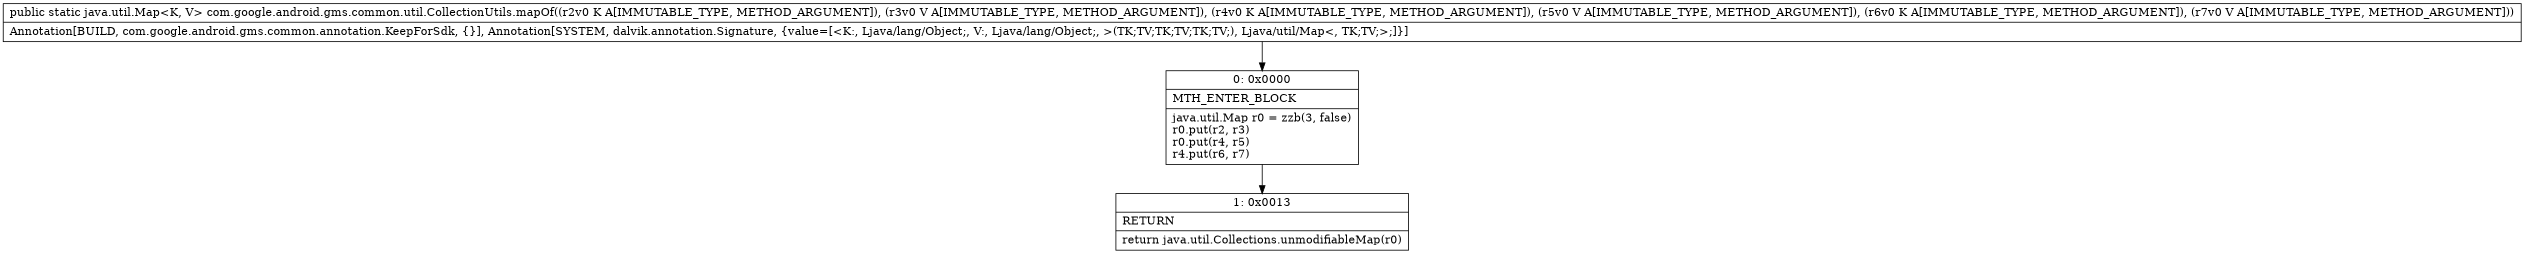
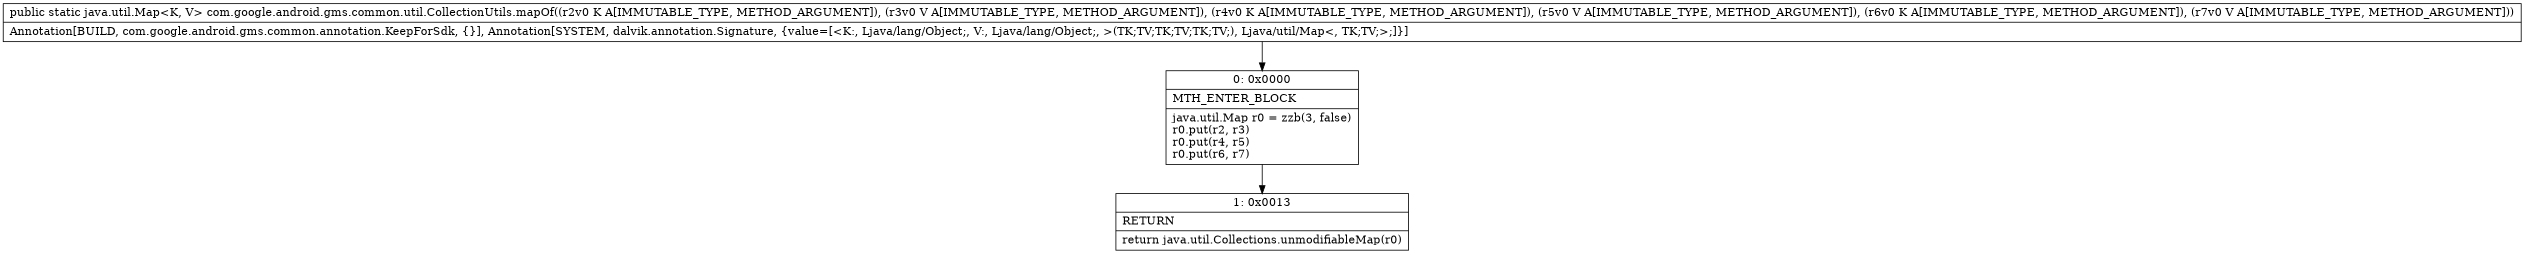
(1211, 154) -> (1211, 154)
